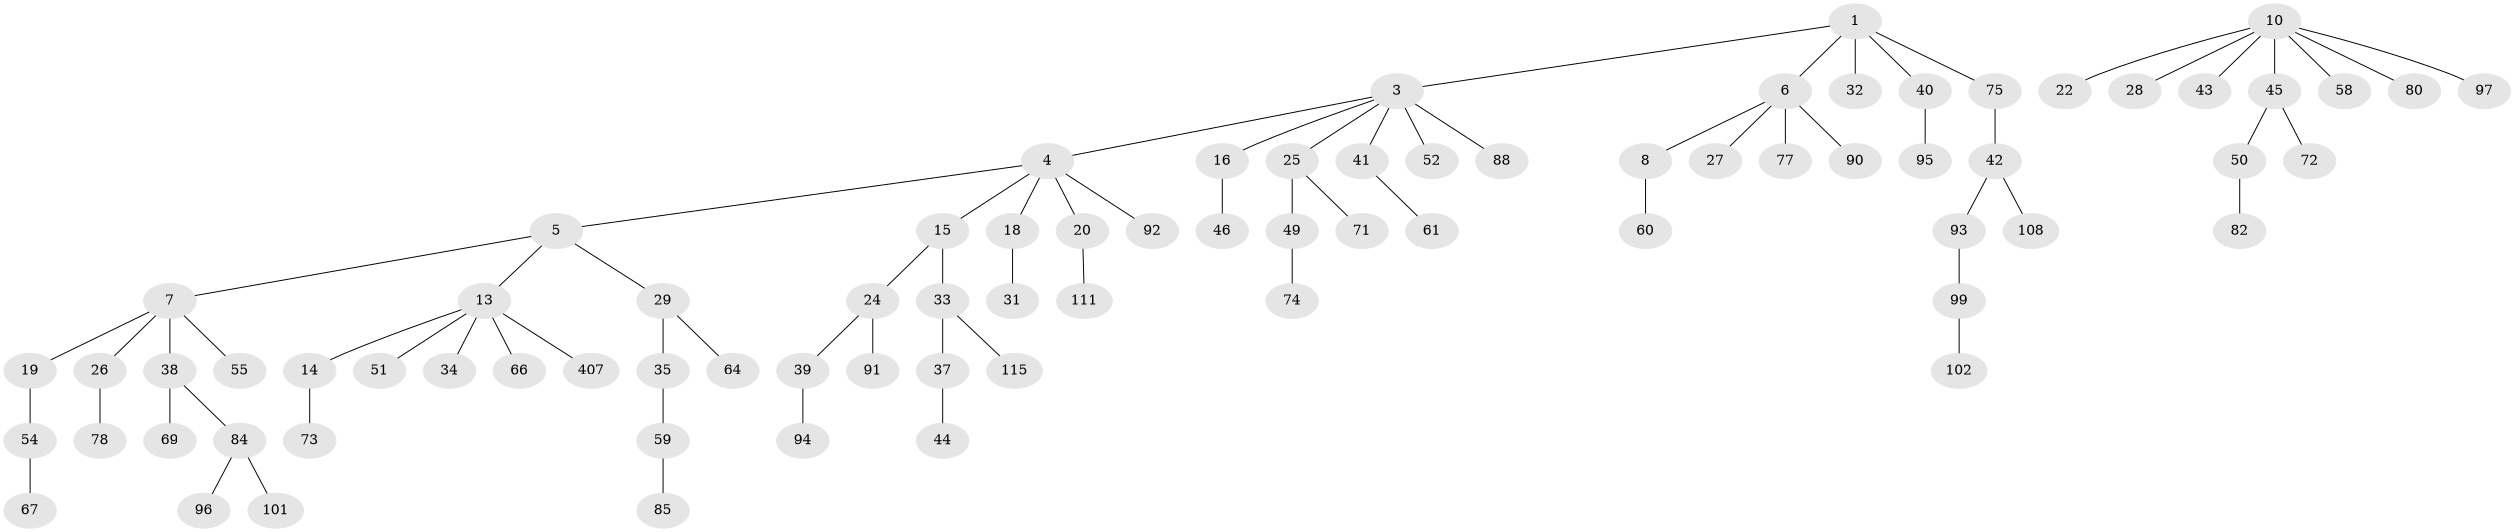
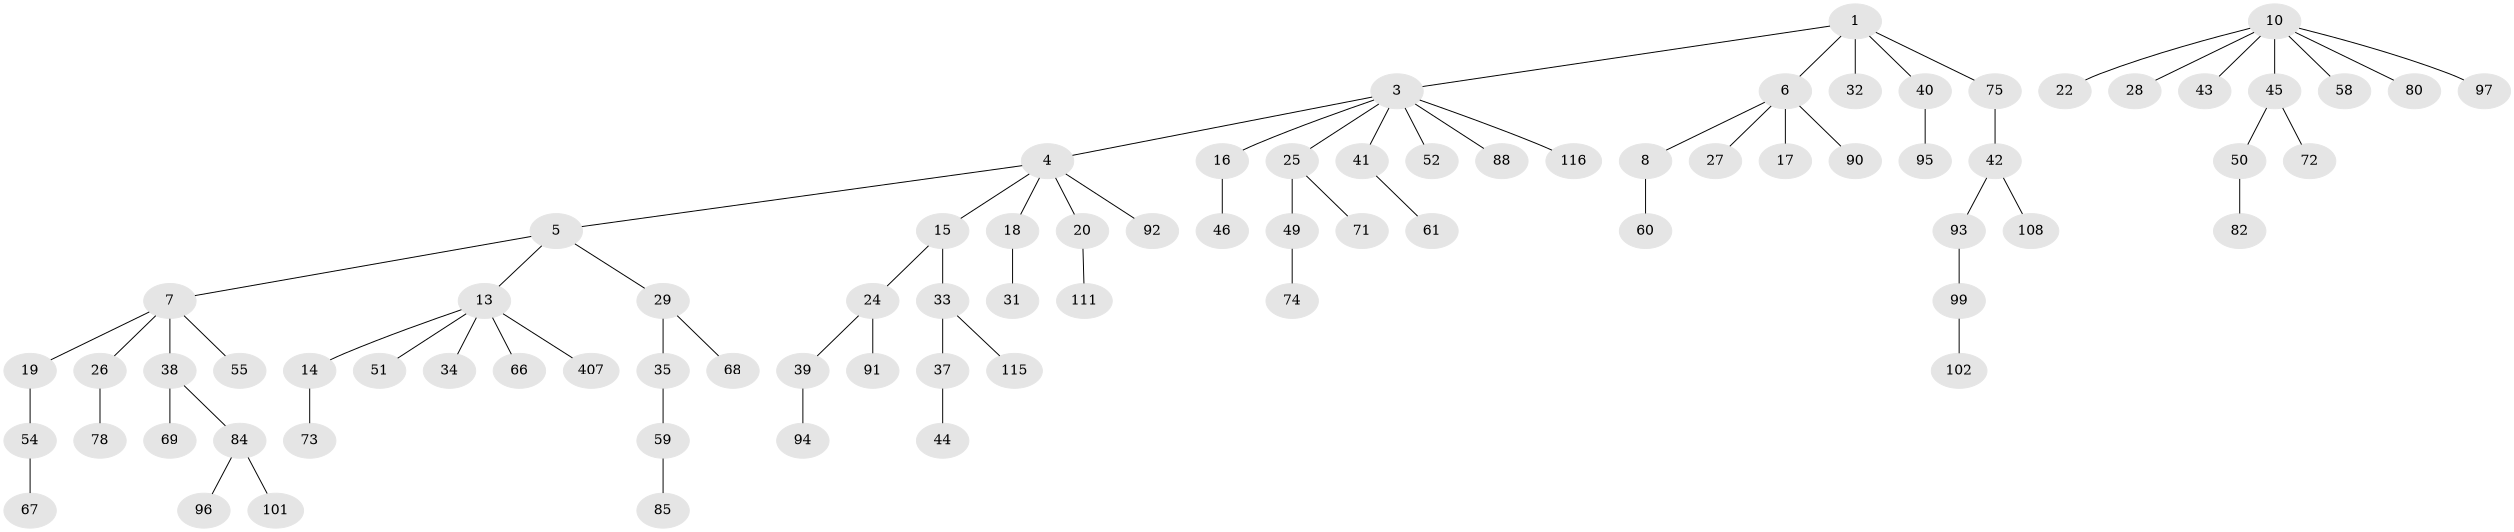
none -> (1574, 161)
(1785, 161) -> (1785, 161)
(733, 371) -> (733, 371)
